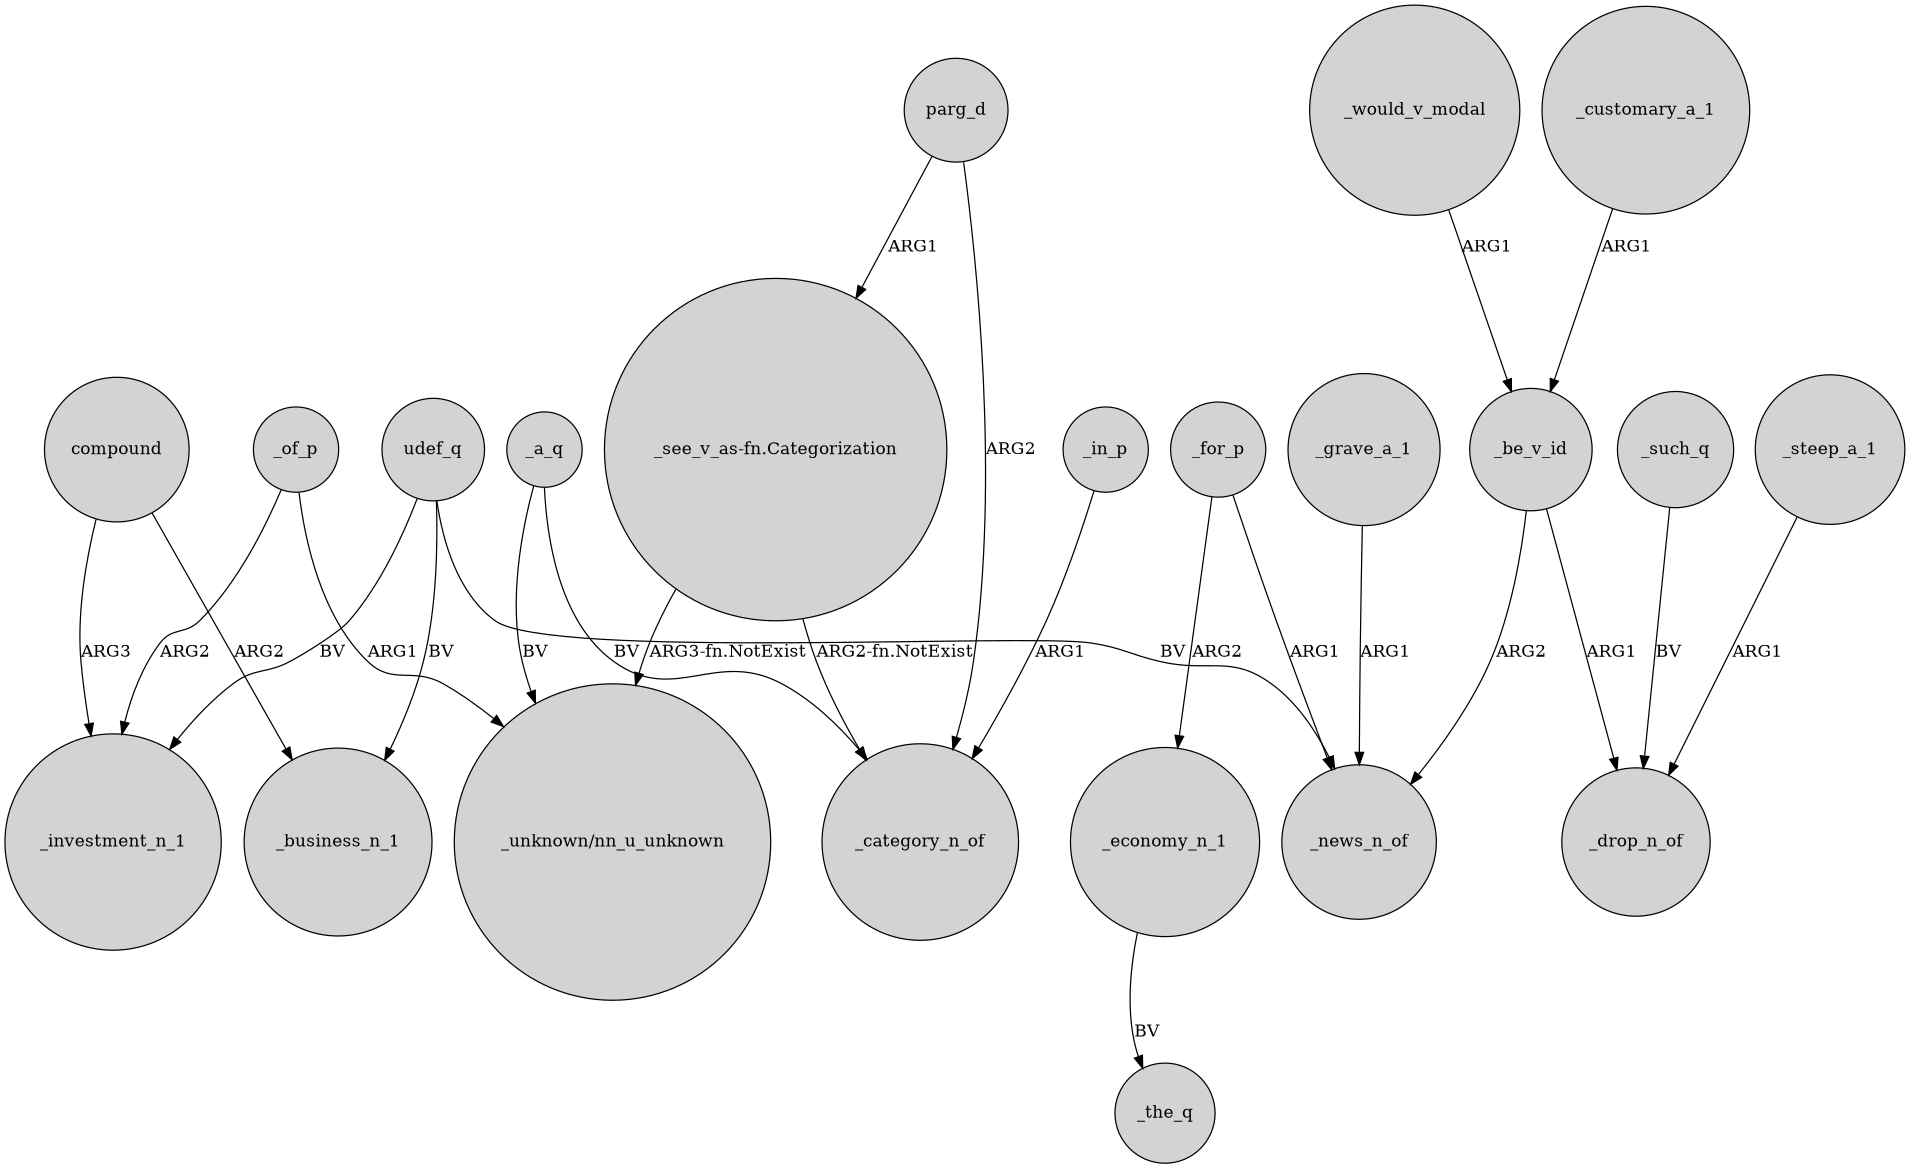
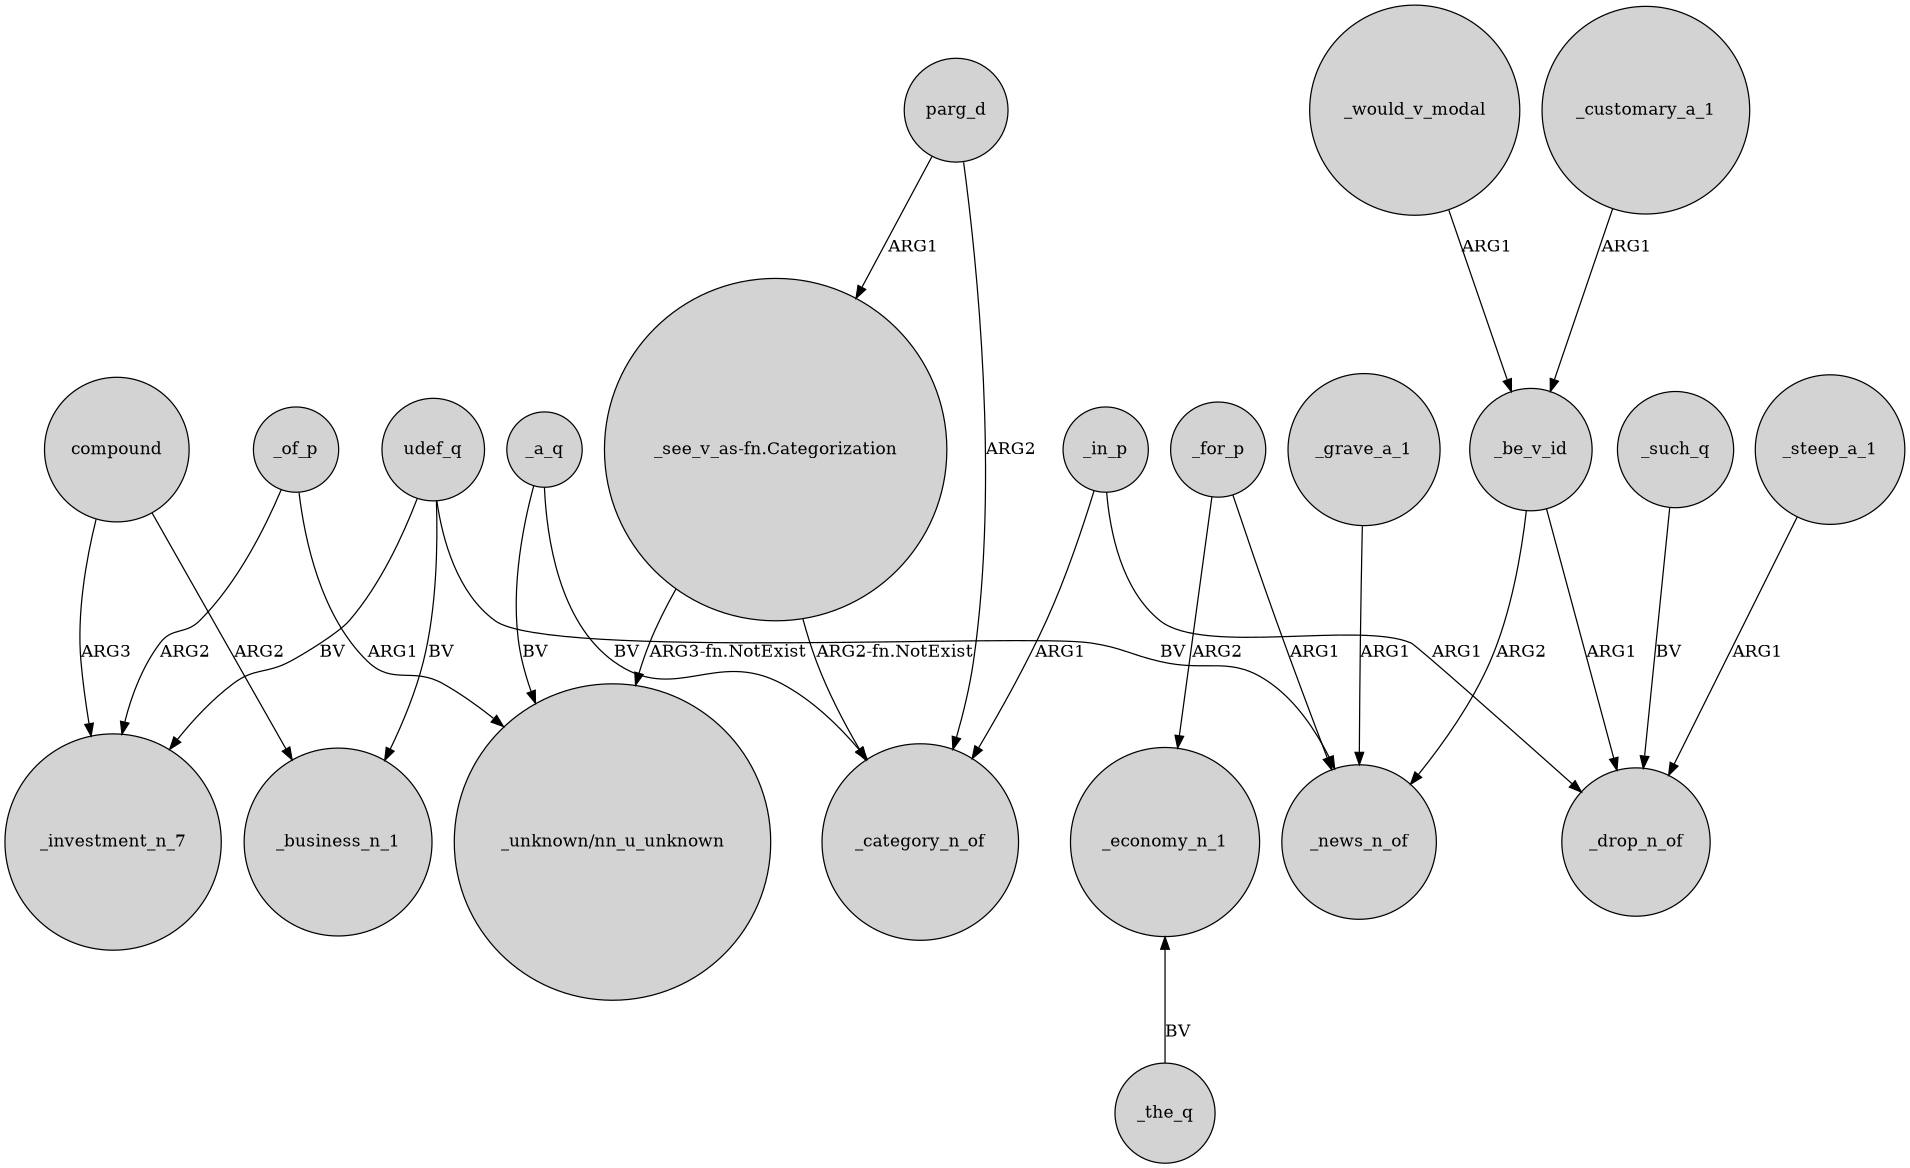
none -> (1320, 635)
(113, 842) -> (113, 842)
(1130, 995) -> (1165, 1006)
